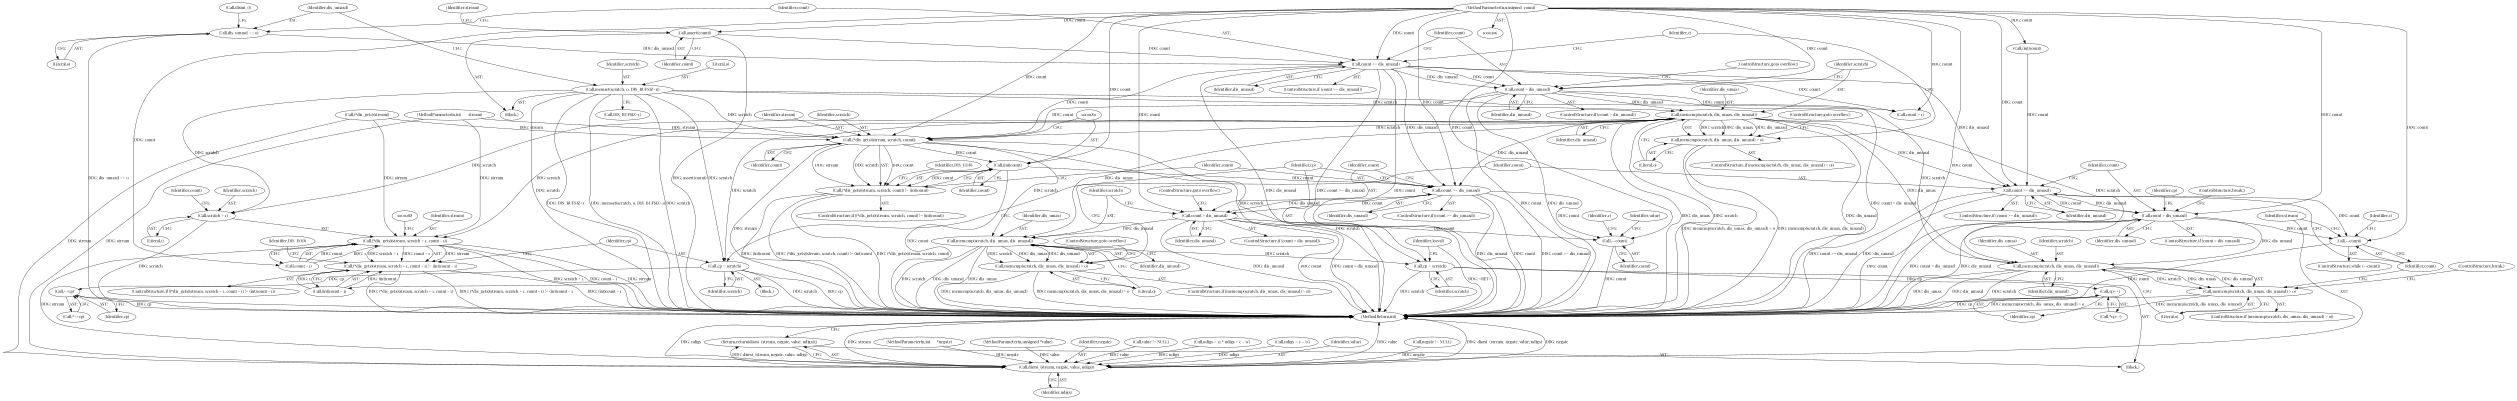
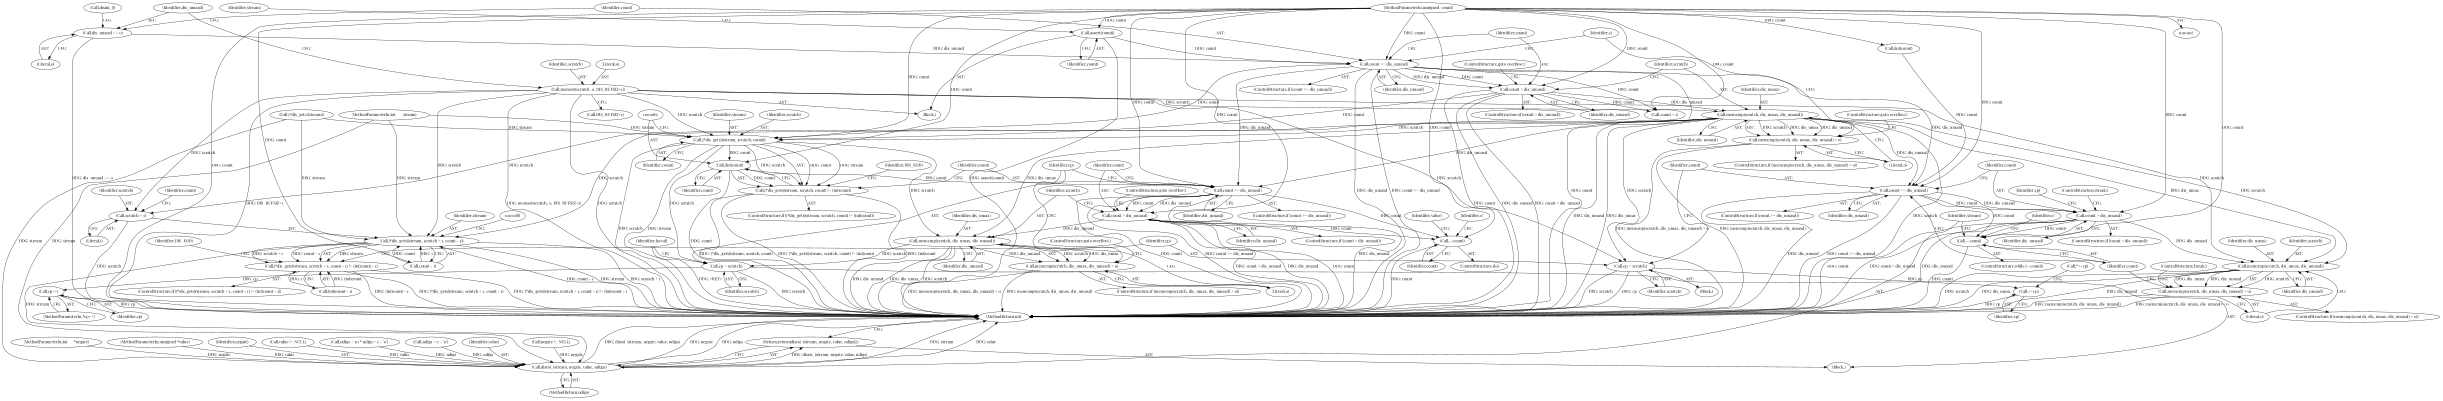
none -> (1479, 266)
(644, 282) -> (437, 119)
(68, 303) -> none
(2111, 317) -> (69, 317)
(1222, 342) -> (360, 342)
(1057, 393) -> (569, 393)
